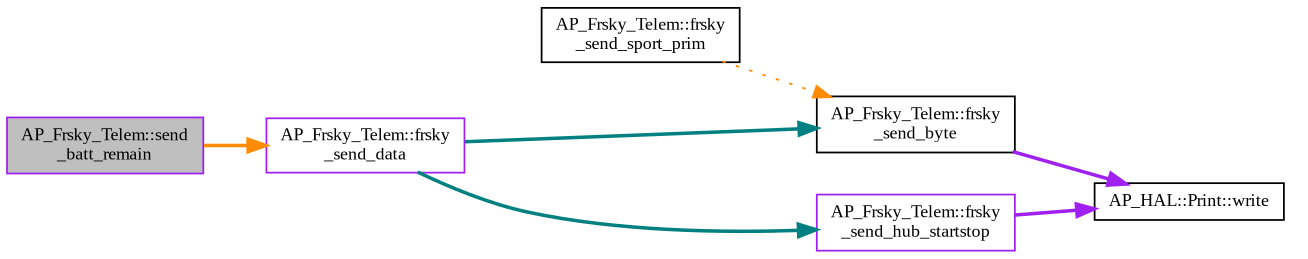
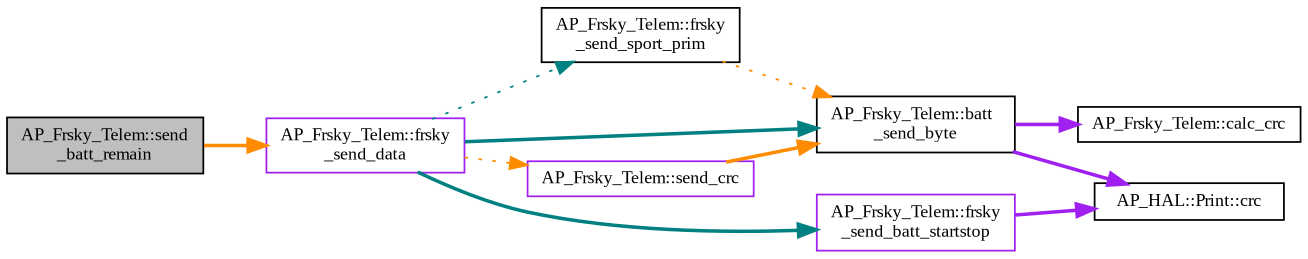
none -> (495, 94)
(916, 124) -> (916, 124)
none -> (1189, 124)
(105, 145) -> (105, 145)
none -> (641, 179)
(1189, 202) -> (1189, 202)
(916, 223) -> (916, 223)
